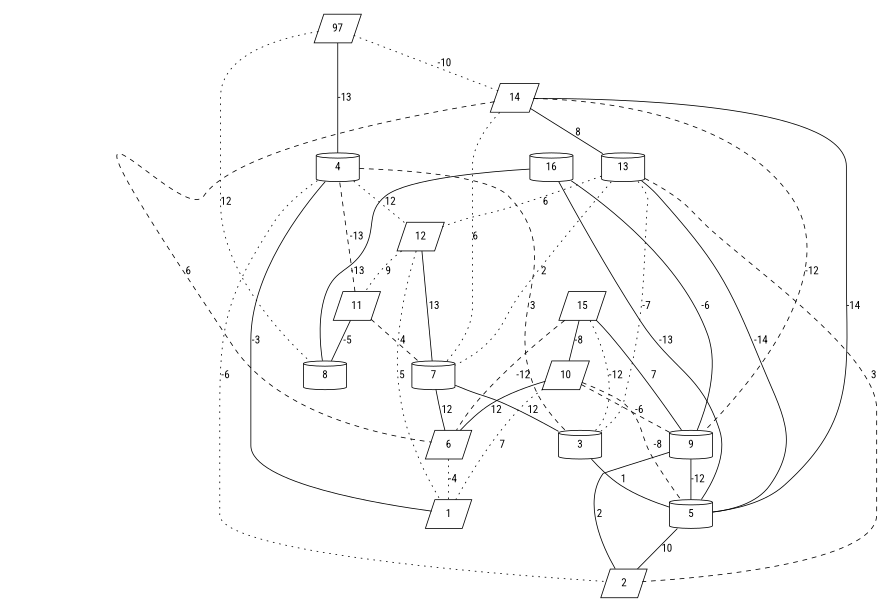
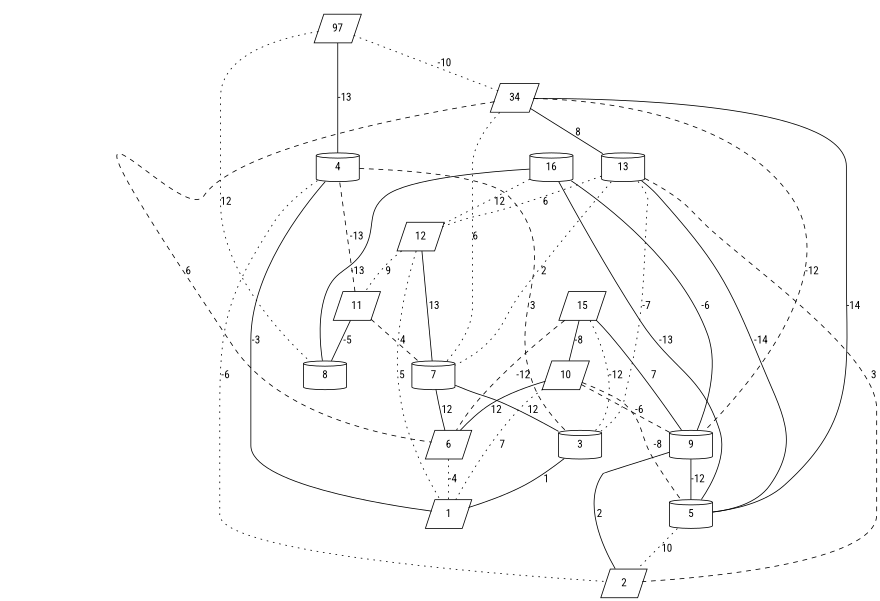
(515, 98) -> (515, 98)
(384, 206) -> (486, 202)
(627, 489) -> (519, 488)
(657, 549) -> (657, 549)
